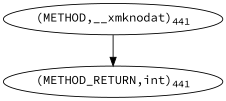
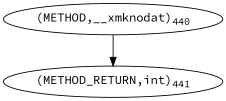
(181, 18) -> (181, 18)
